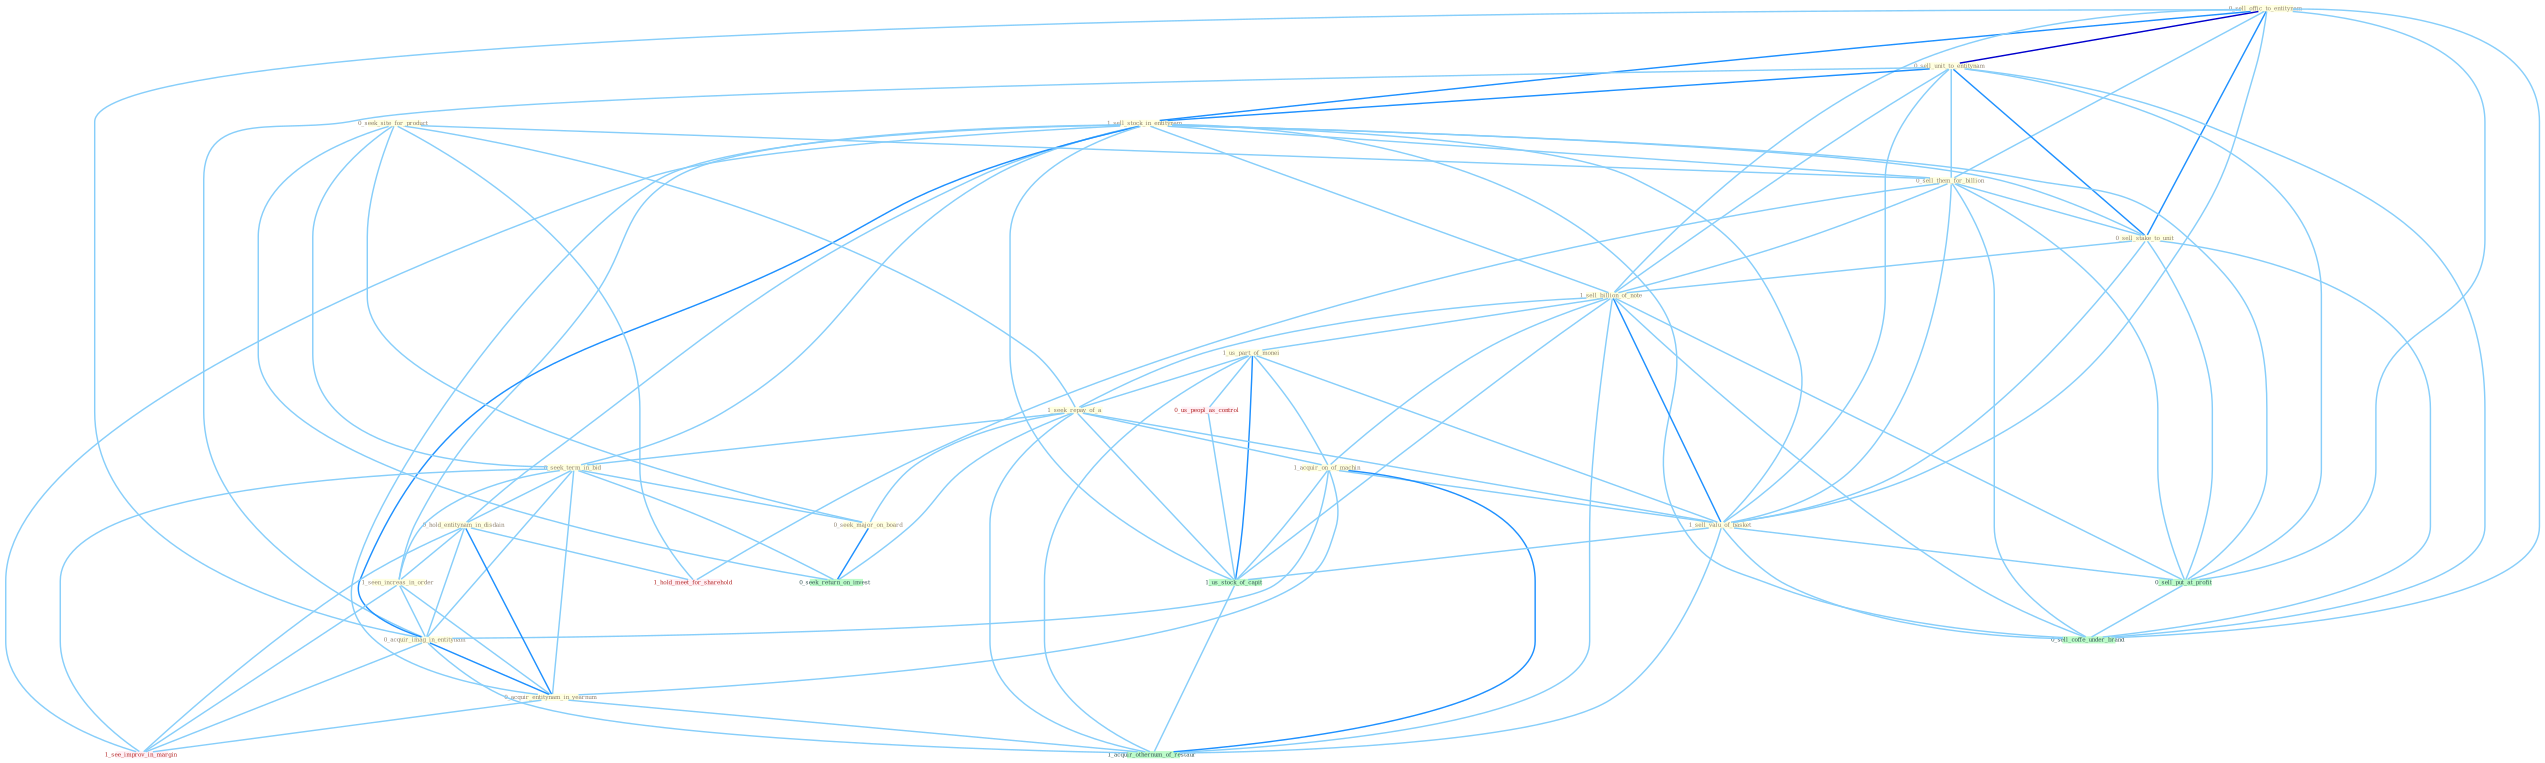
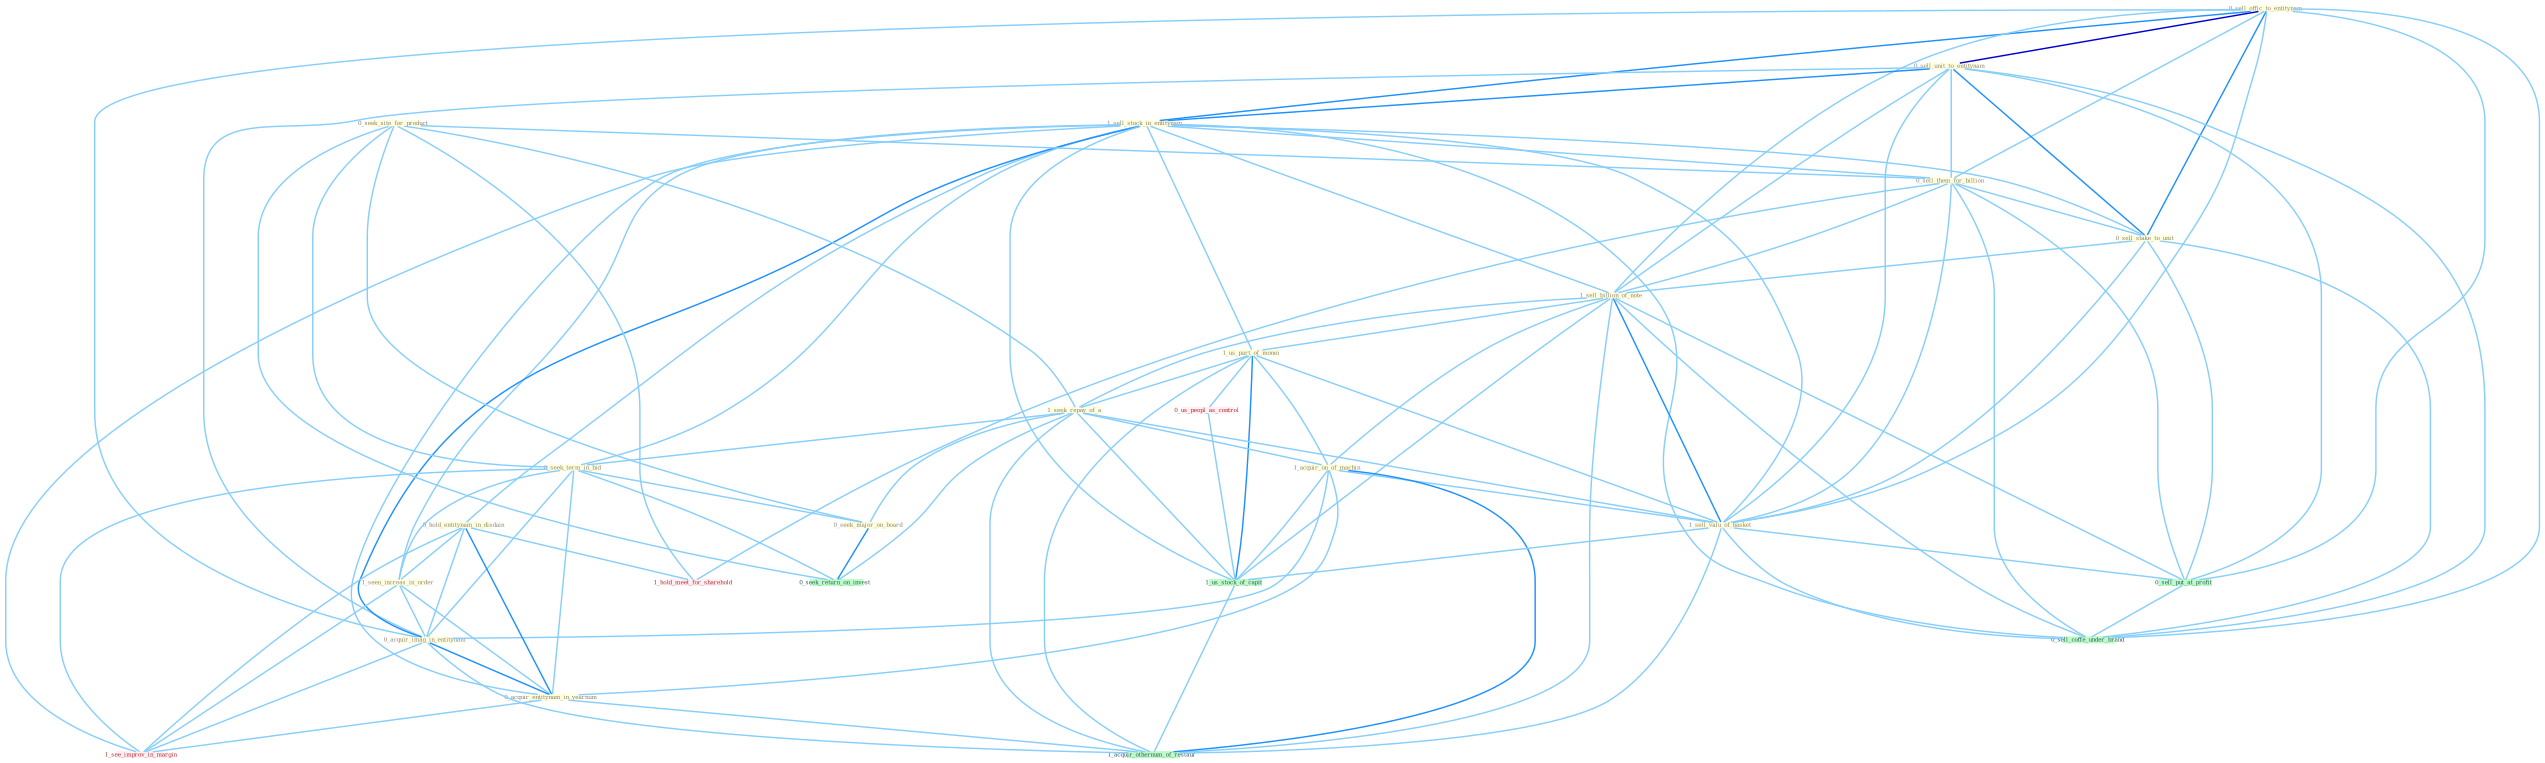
(2063, 185) -> (1199, 238)
(519, 496) -> none
